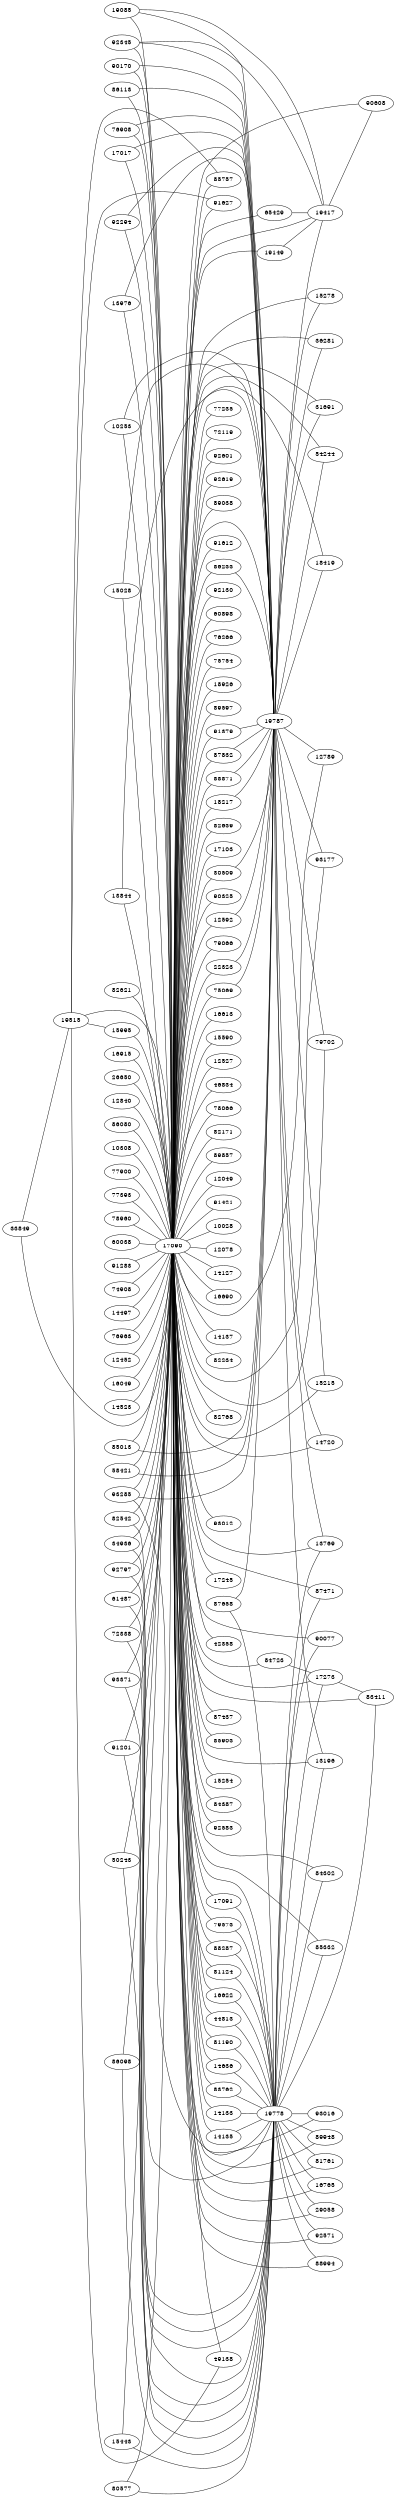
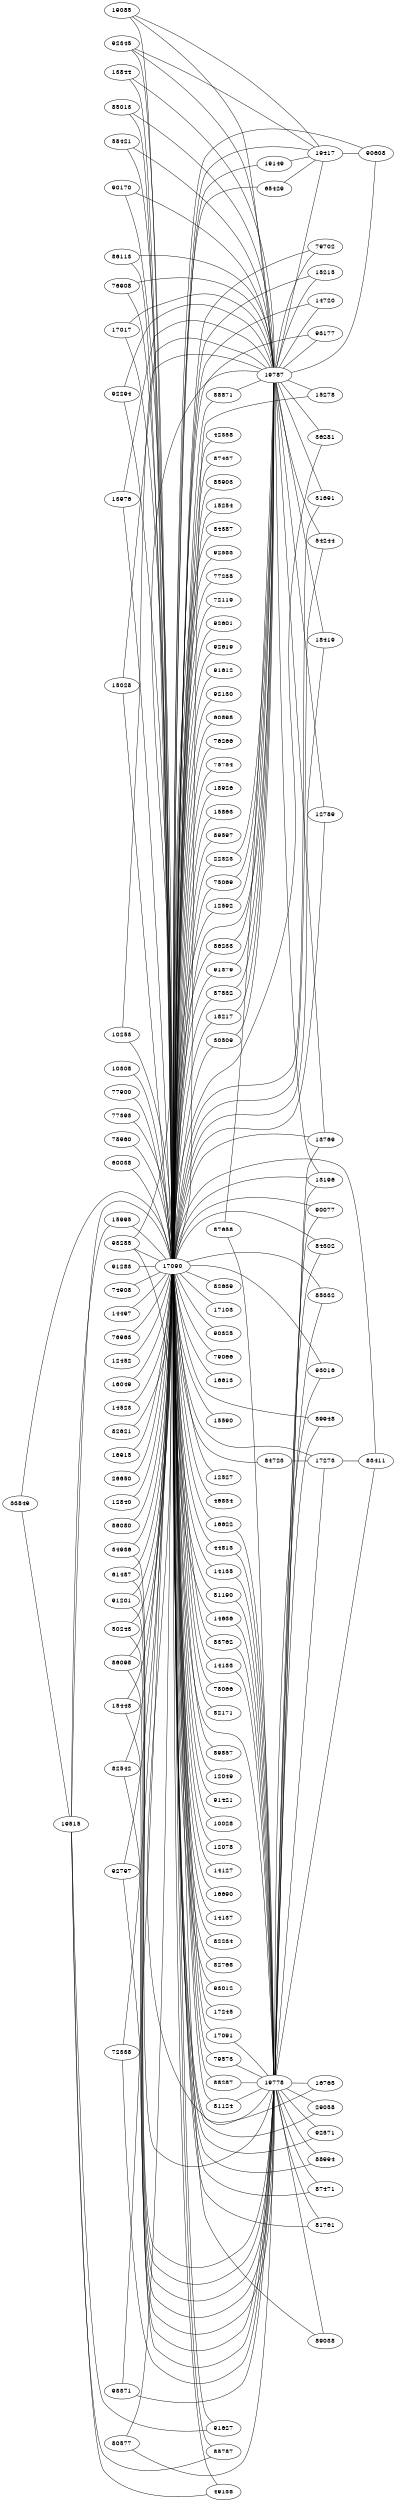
none -> (362, 285)
none -> (224, 812)
none -> (300, 2212)
